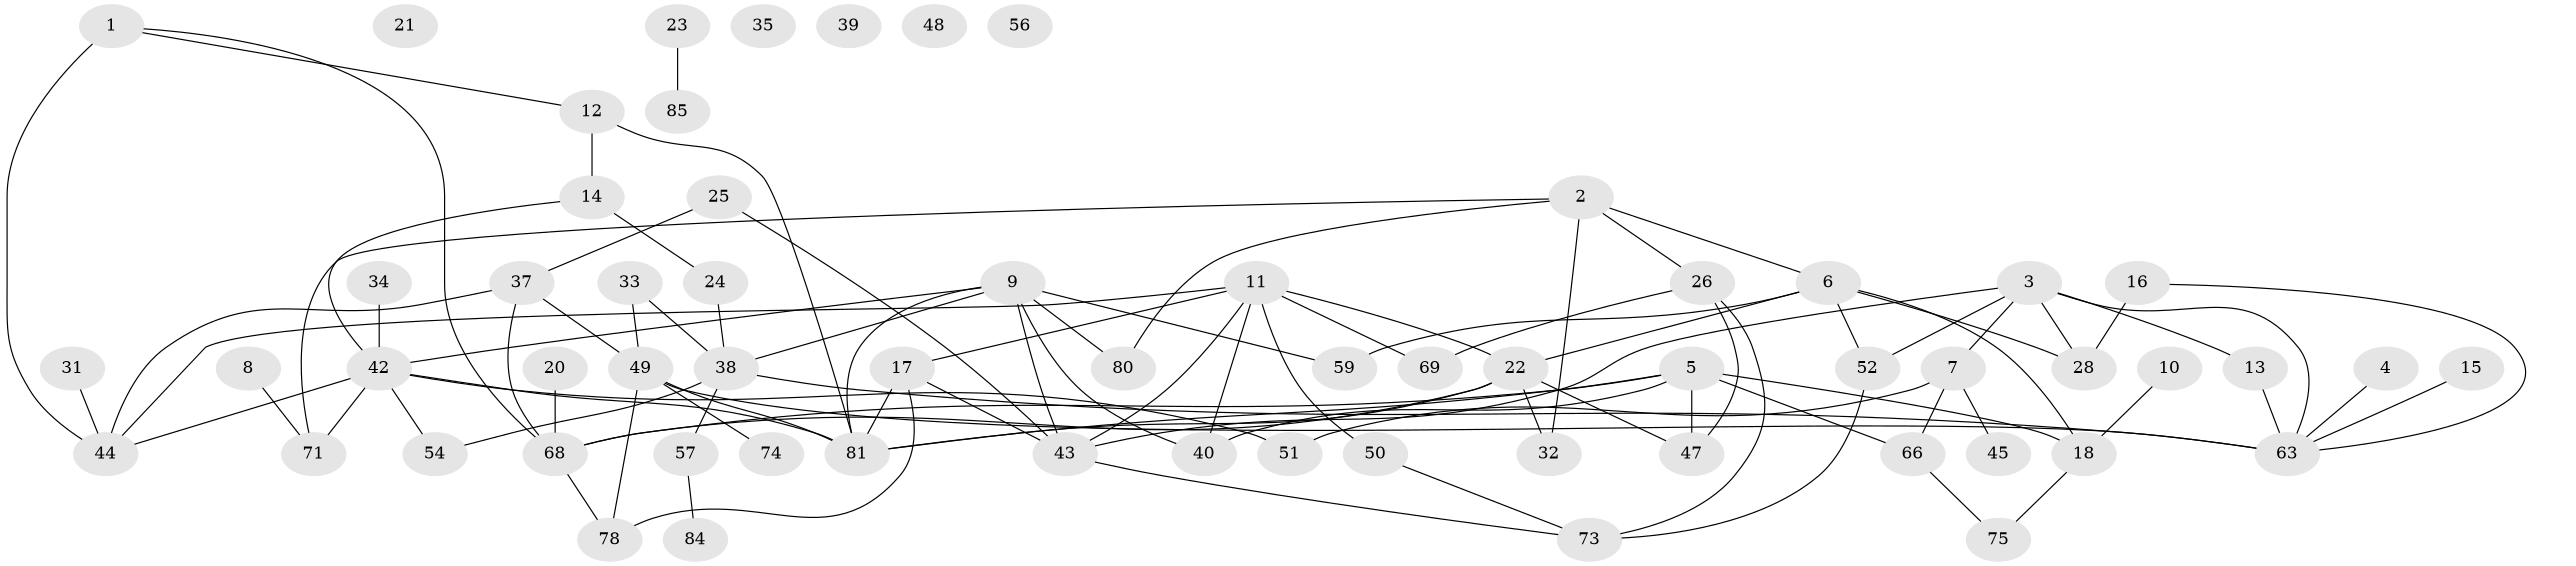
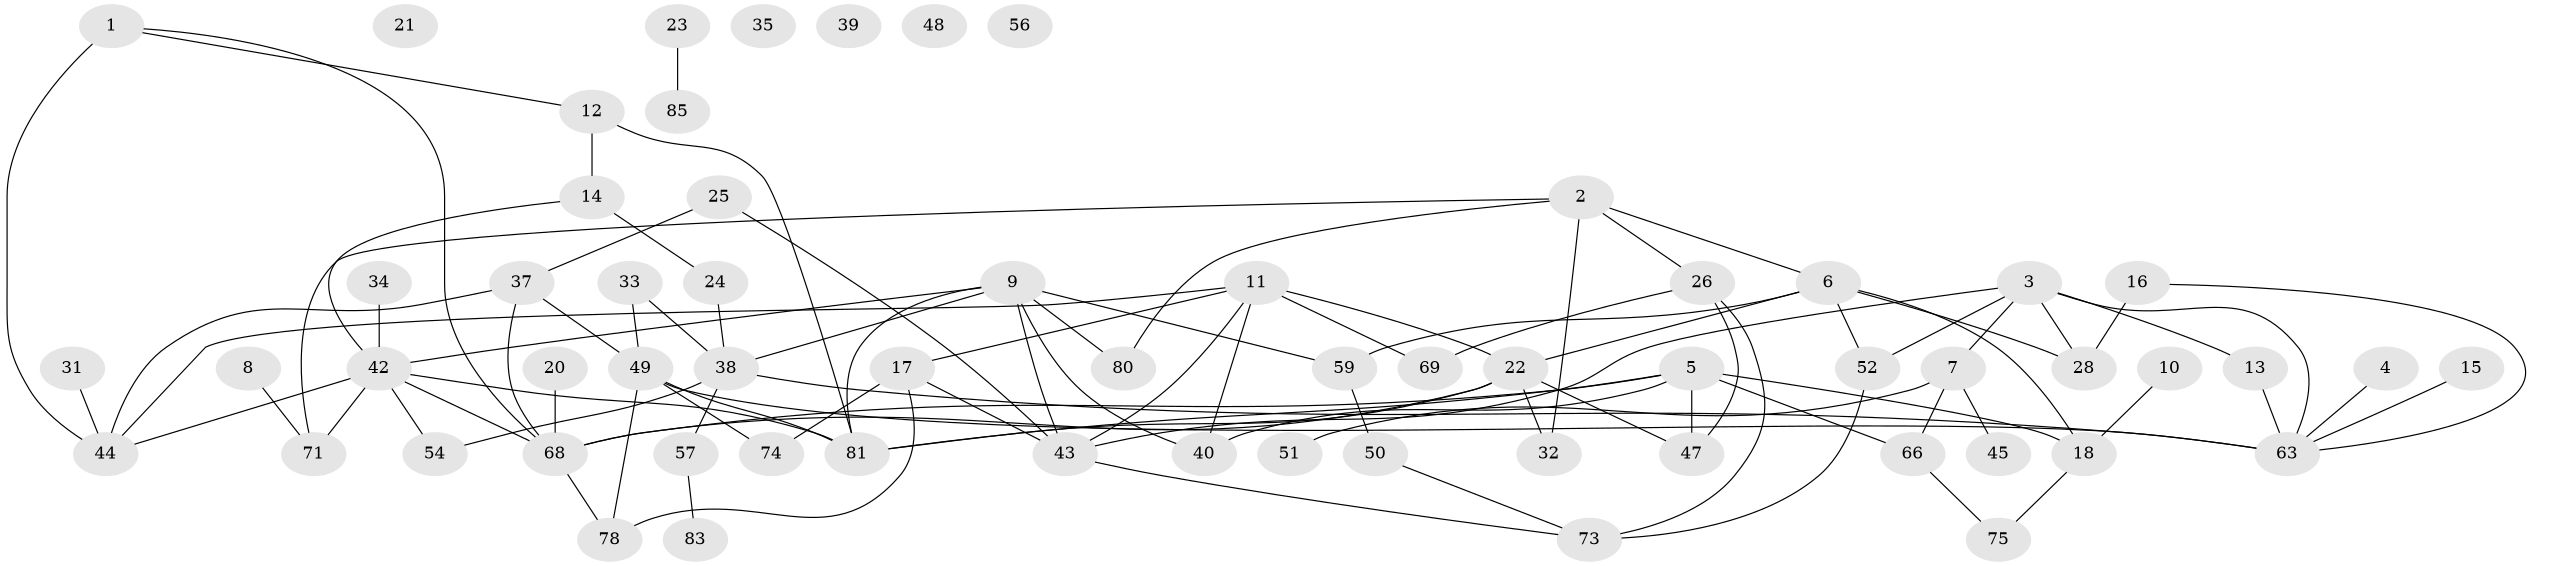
(1295, 380) -> (1360, 411)
(818, 397) -> (467, 411)
(885, 401) -> (856, 399)
(695, 540) -> (695, 540)
